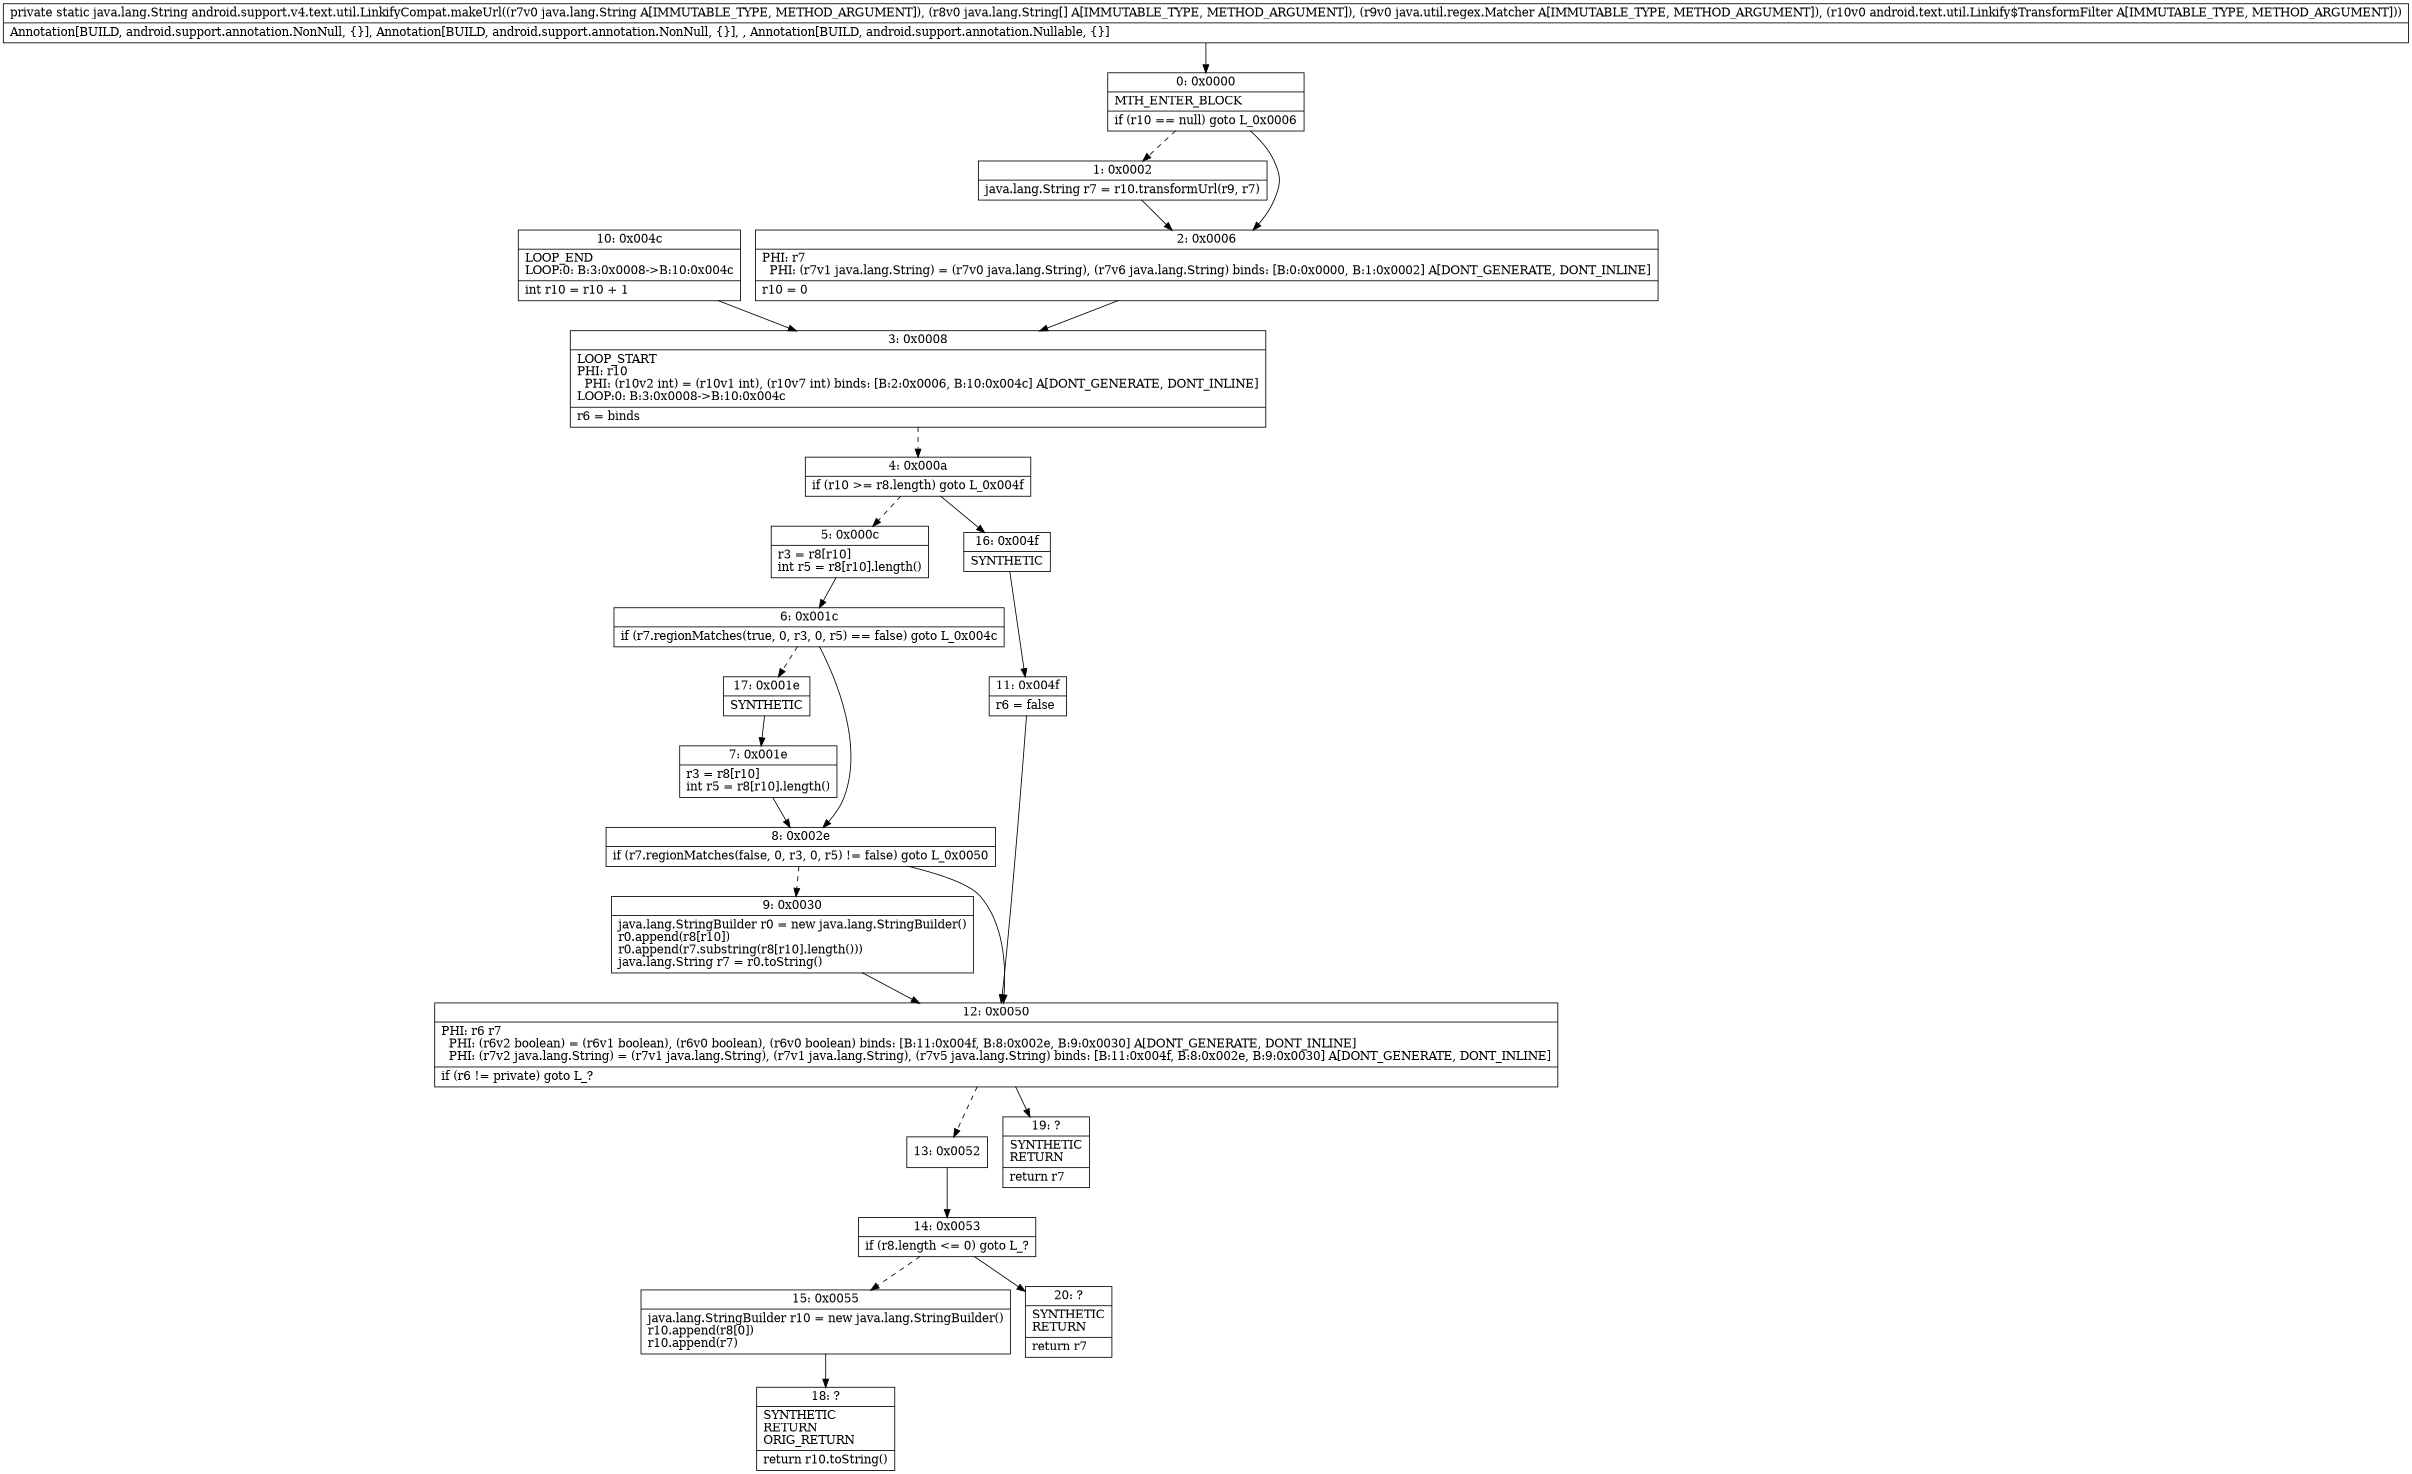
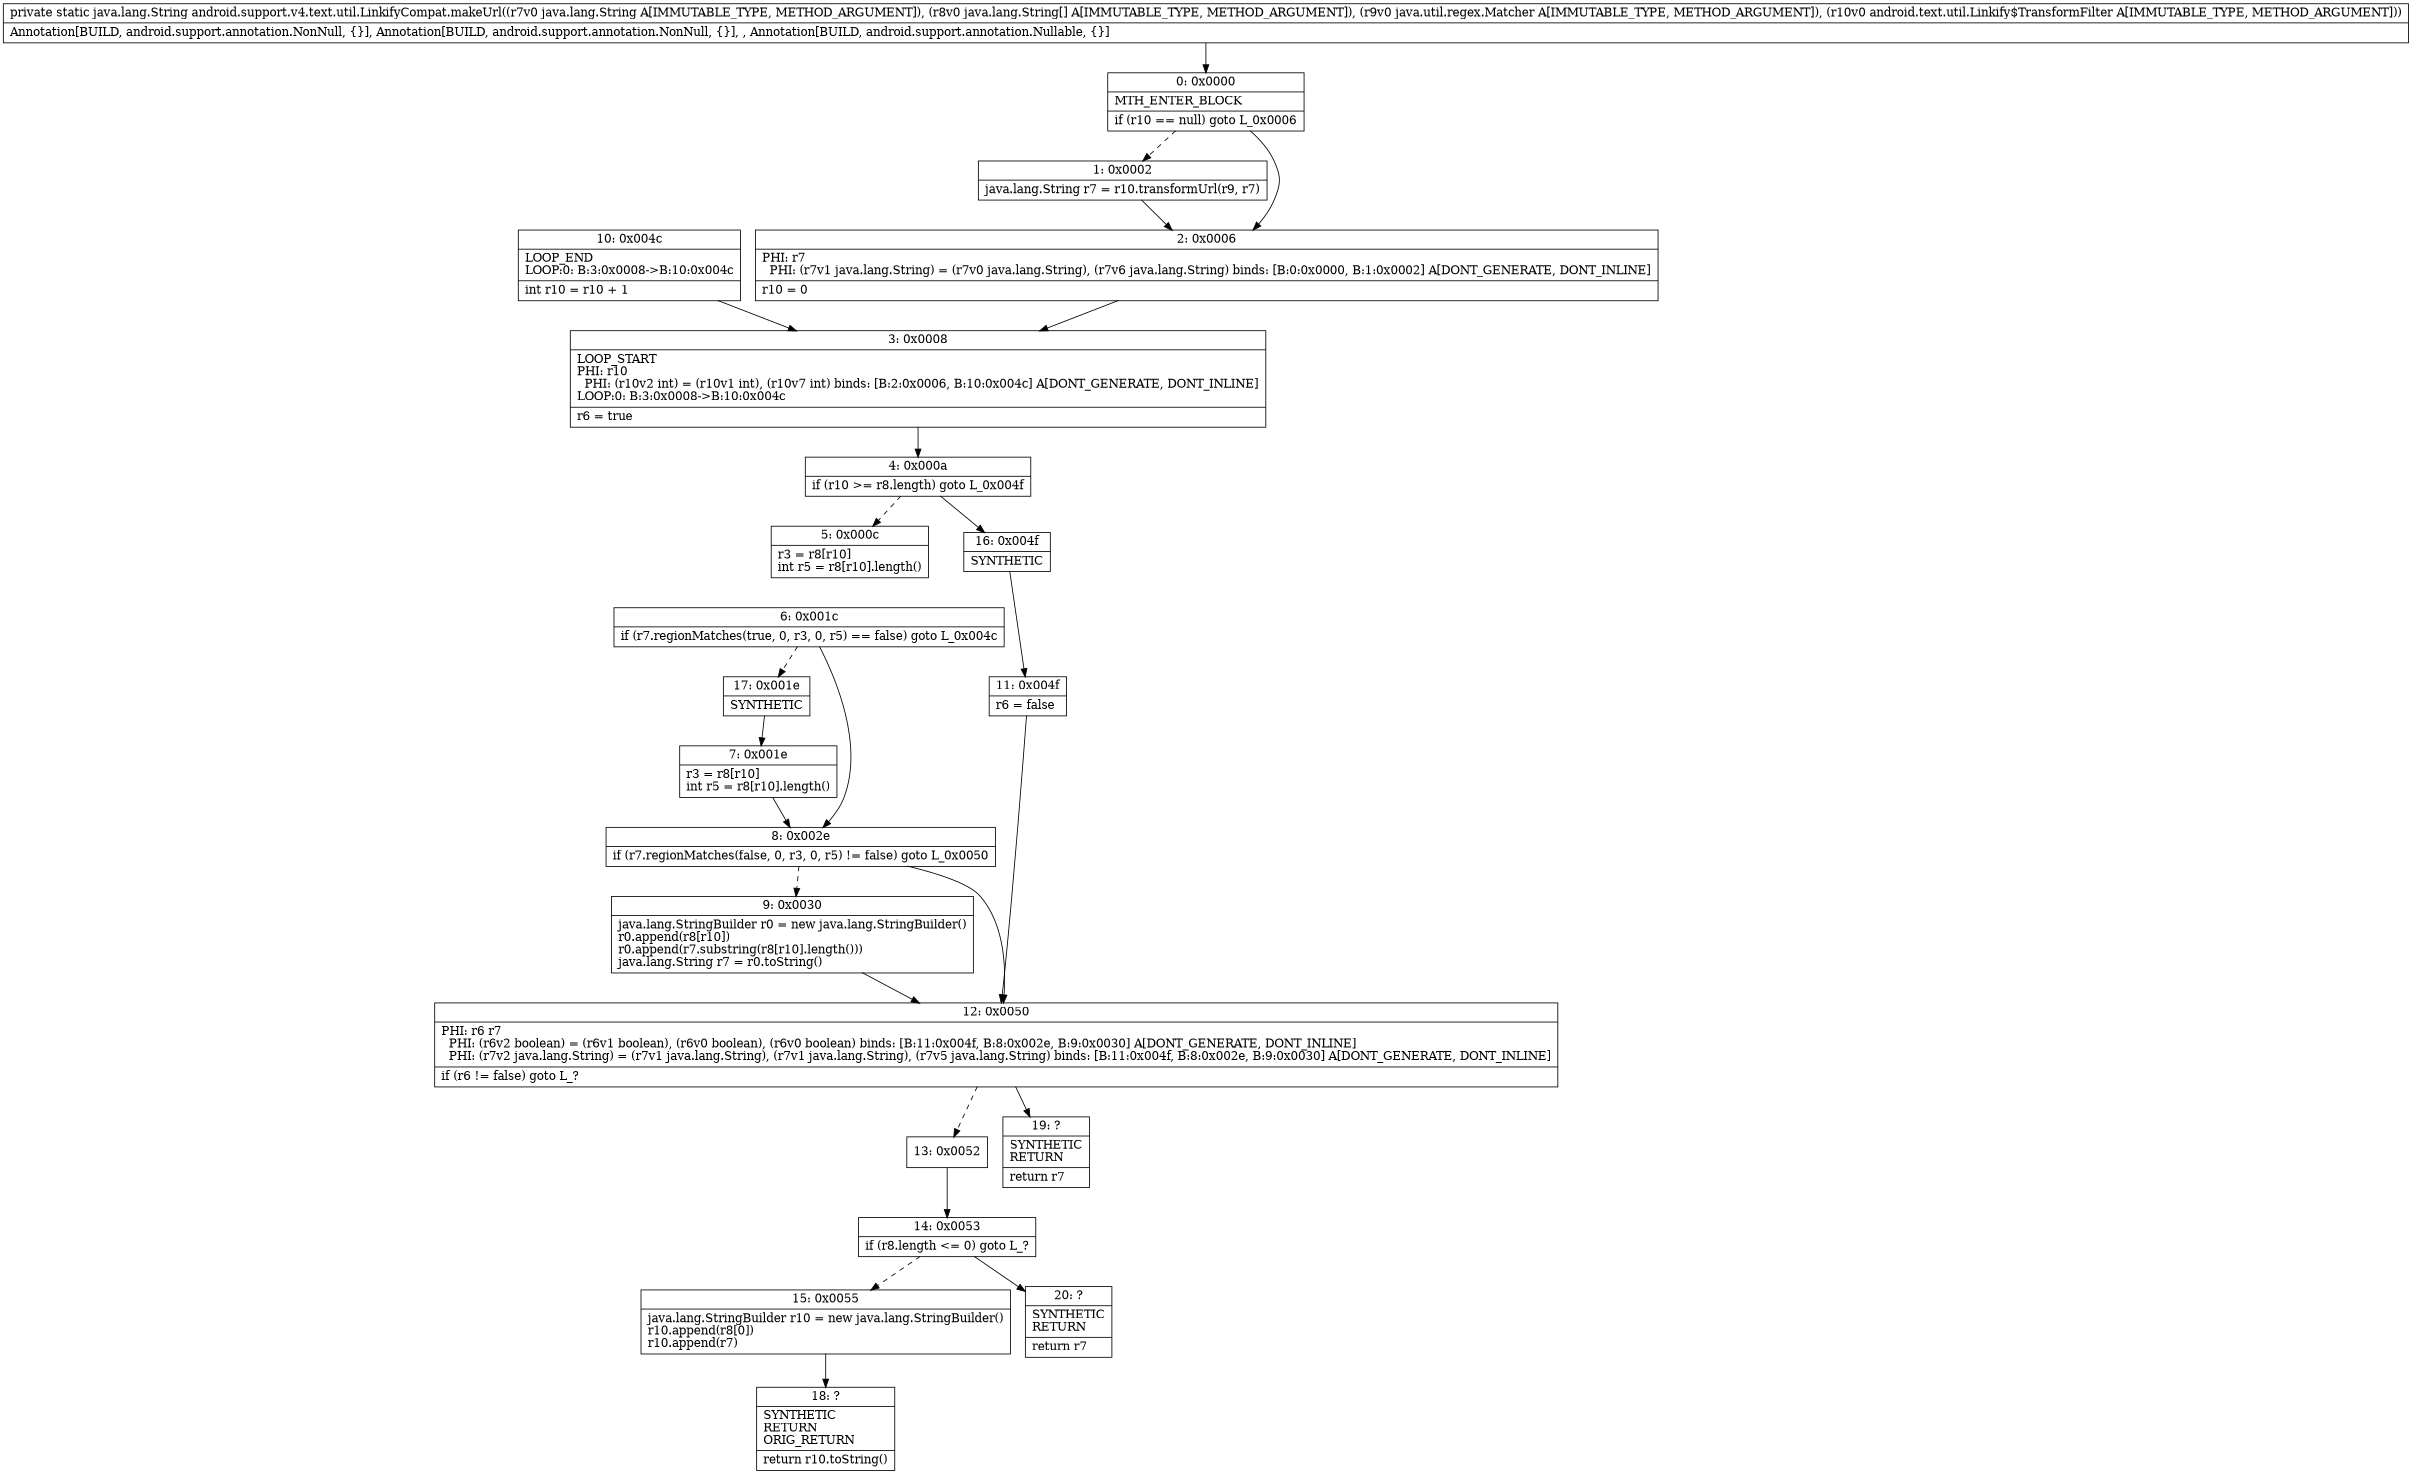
(609, 417) -> (605, 417)
(918, 438) -> (918, 438)
(830, 589) -> none
(517, 1077) -> (510, 1077)
